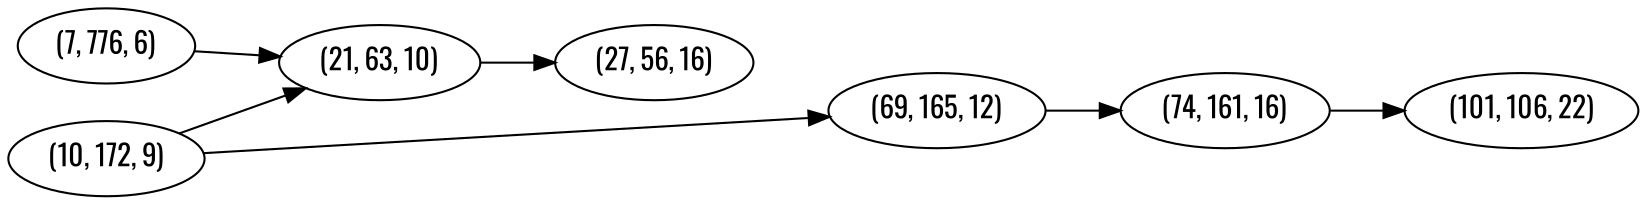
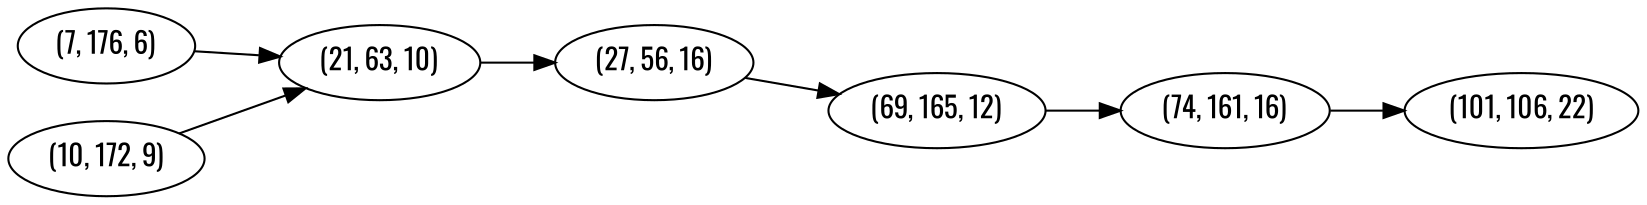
(106, 46) -> (106, 46)
(506, 136) -> (782, 84)
